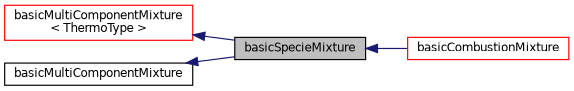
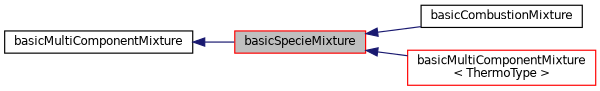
(220, 38) -> (393, 54)
(300, 48) -> (300, 42)
(488, 48) -> (502, 16)
